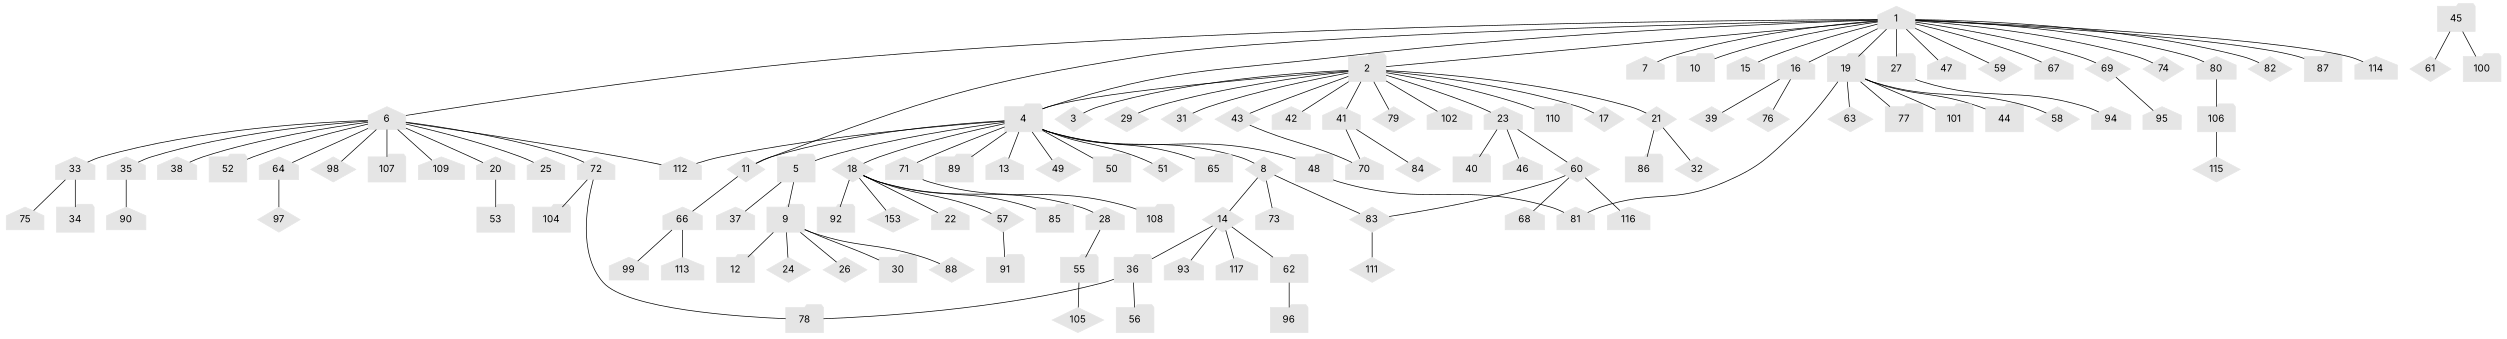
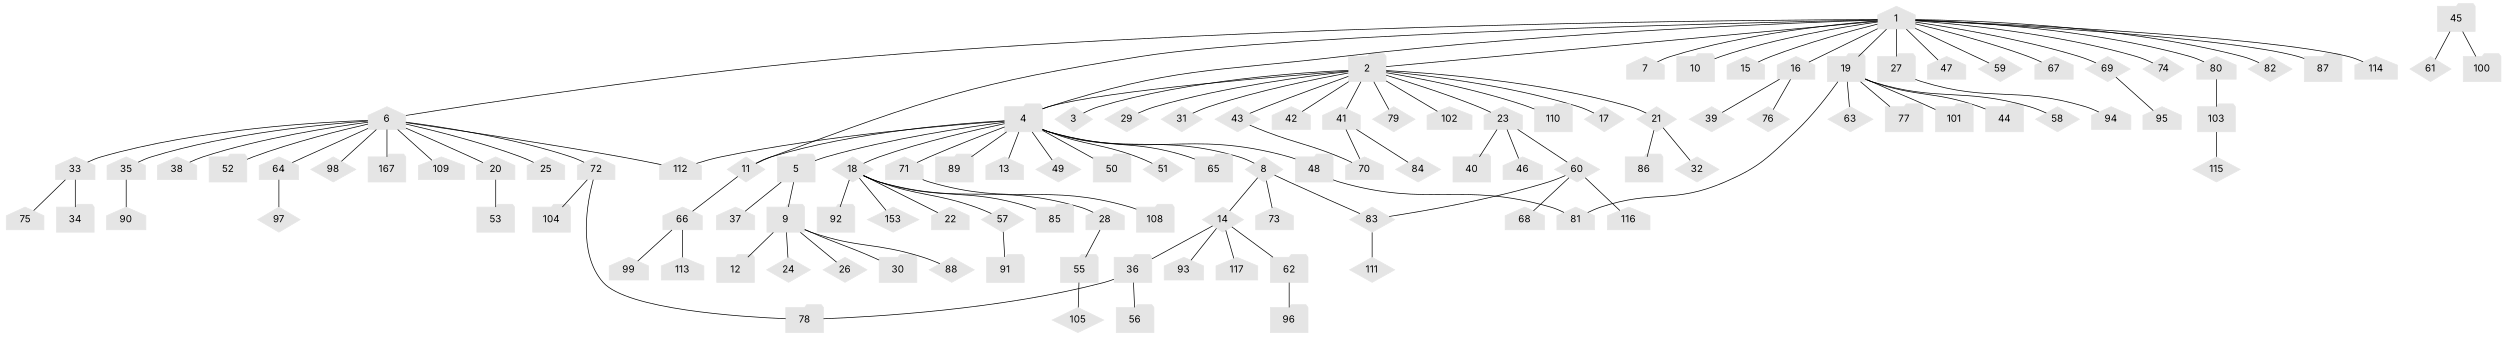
(2216, 119) -> (2216, 119)
(387, 169) -> (387, 169)
